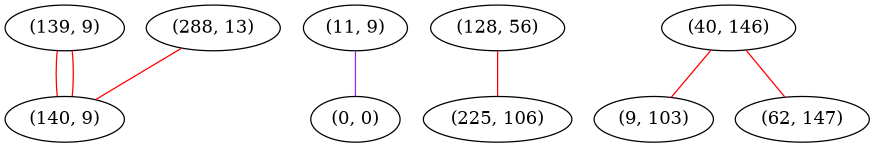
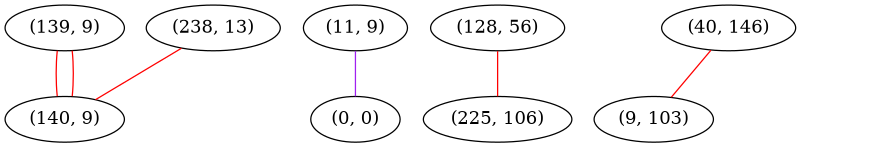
(213, 28) -> (213, 28)
(802, 119) -> none
